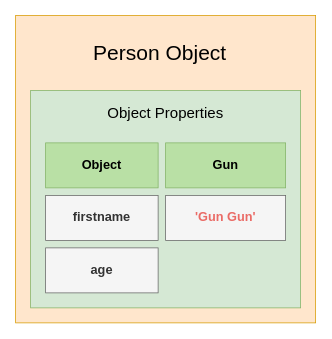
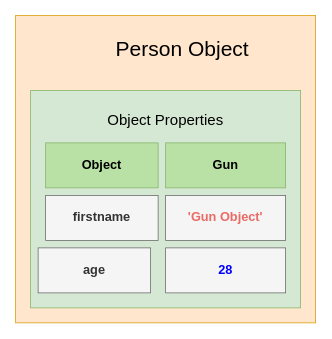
(160, 53) -> (182, 49)
(165, 113) -> (165, 120)
(225, 218) -> (225, 218)
(102, 270) -> (94, 270)
none -> (225, 270)
